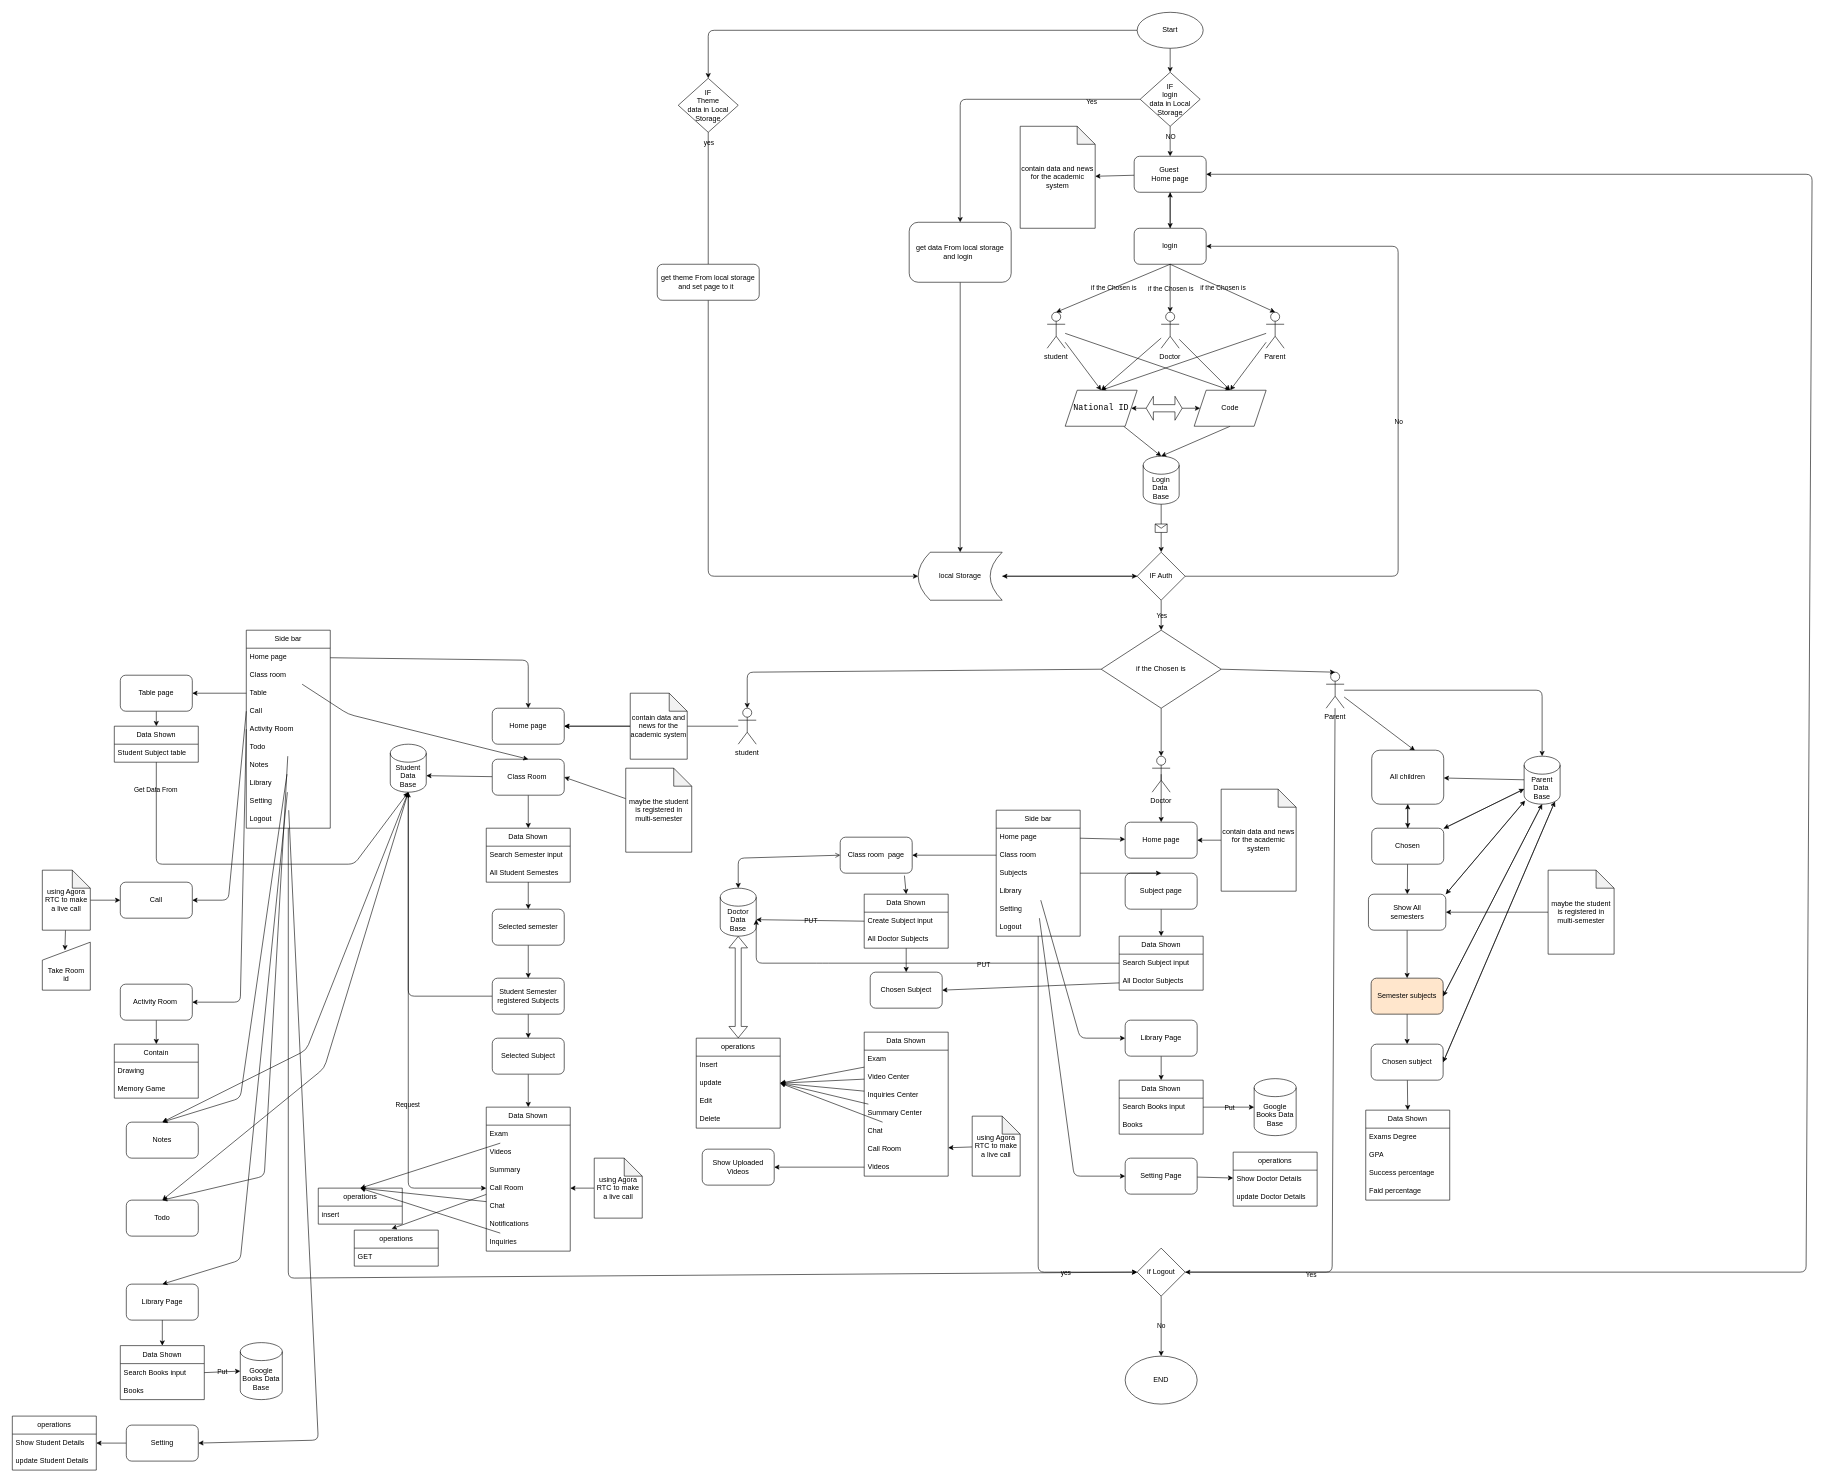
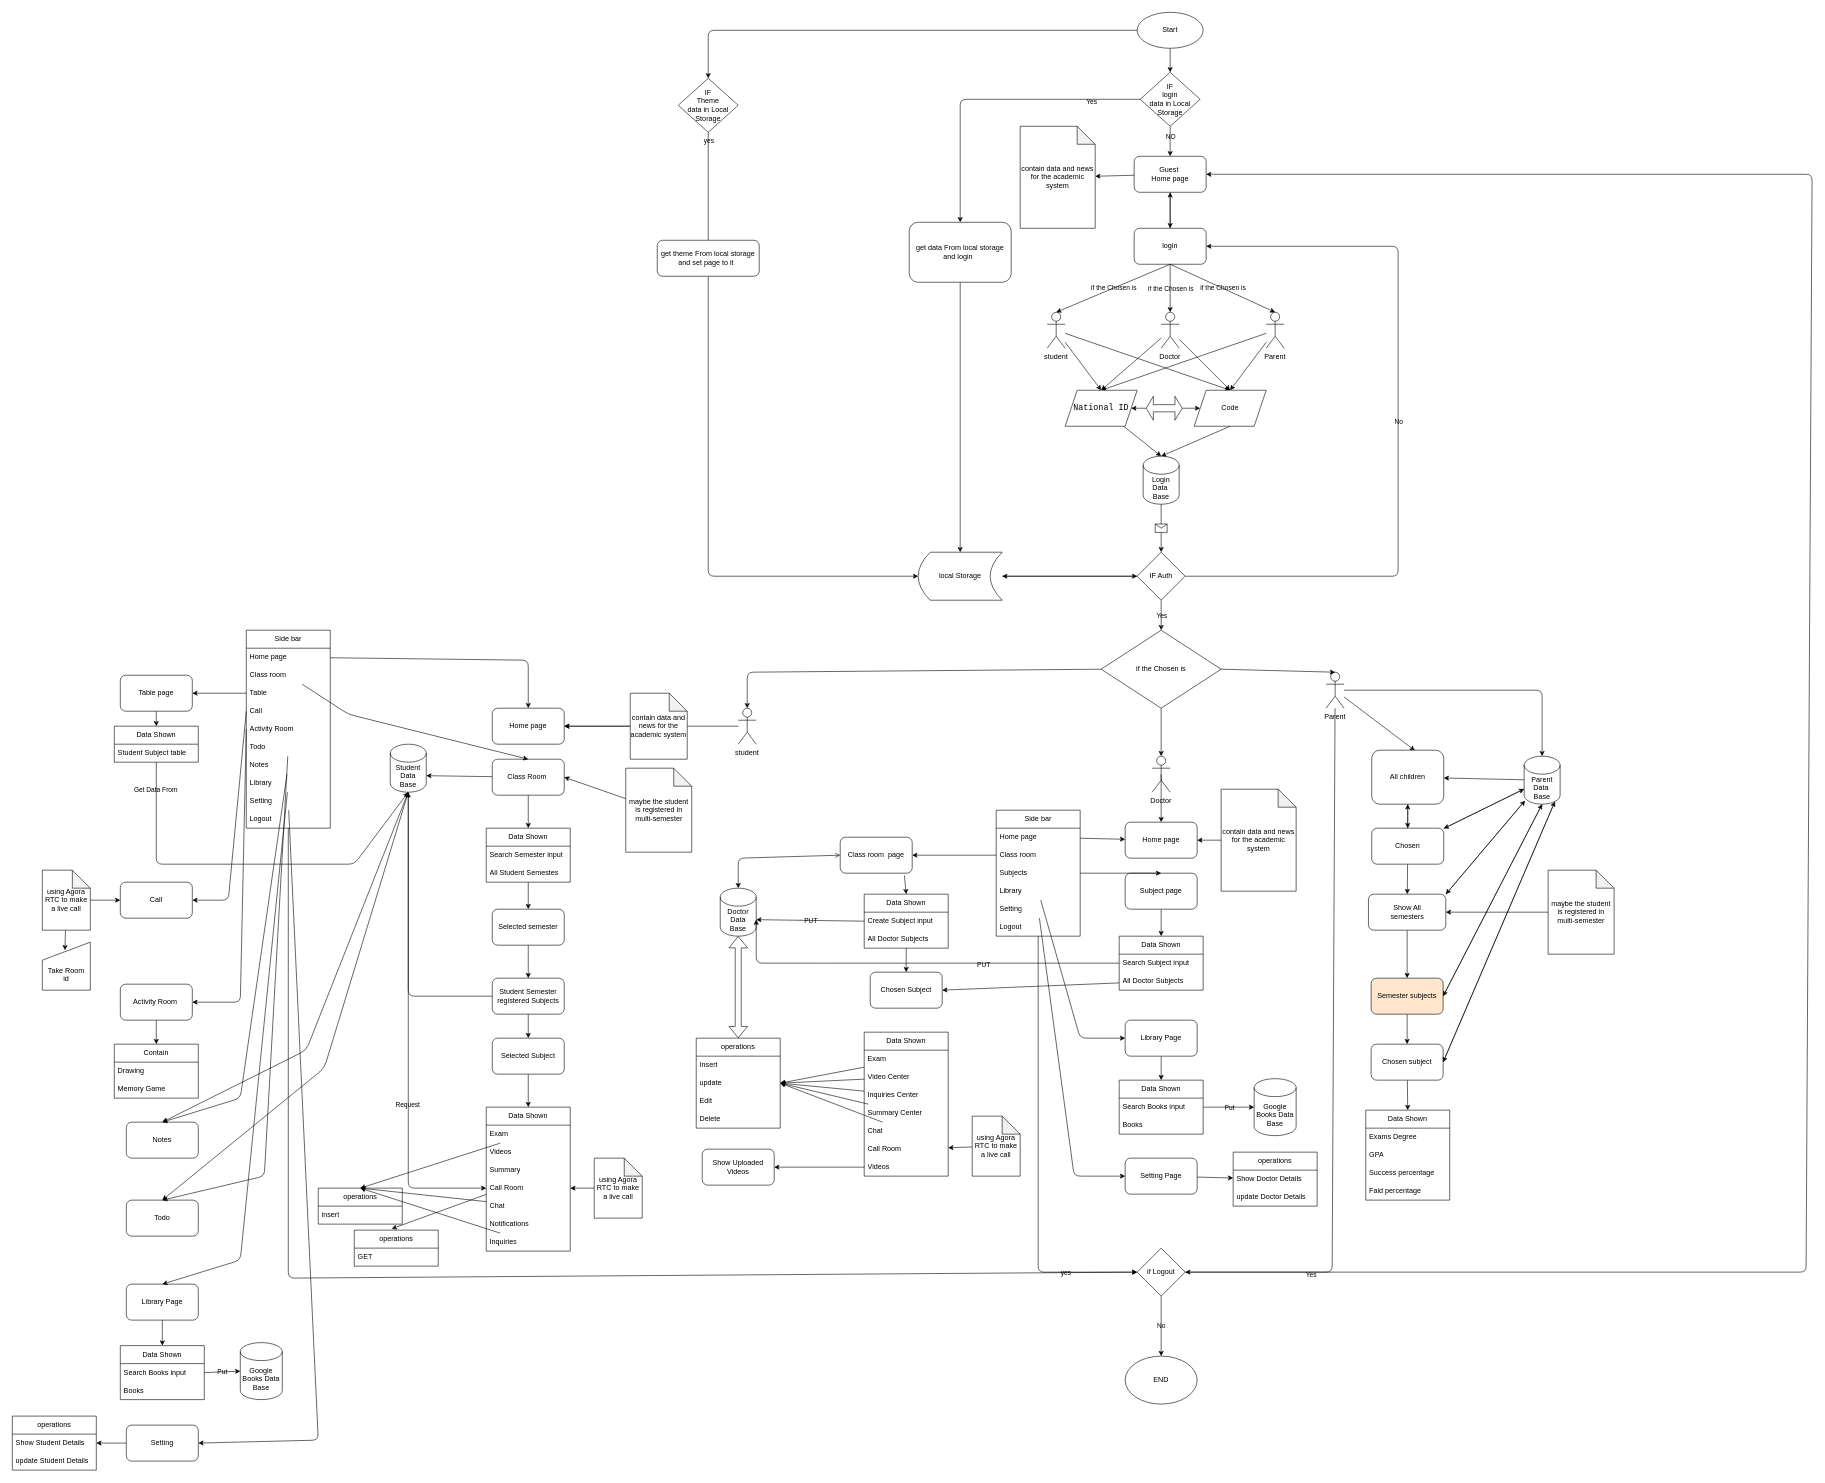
(708, 282) -> (708, 258)
